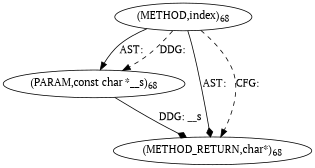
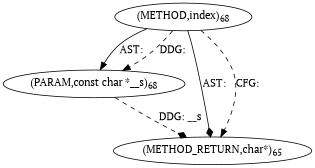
(146, 116) -> (146, 116)
(278, 150) -> (278, 150)
